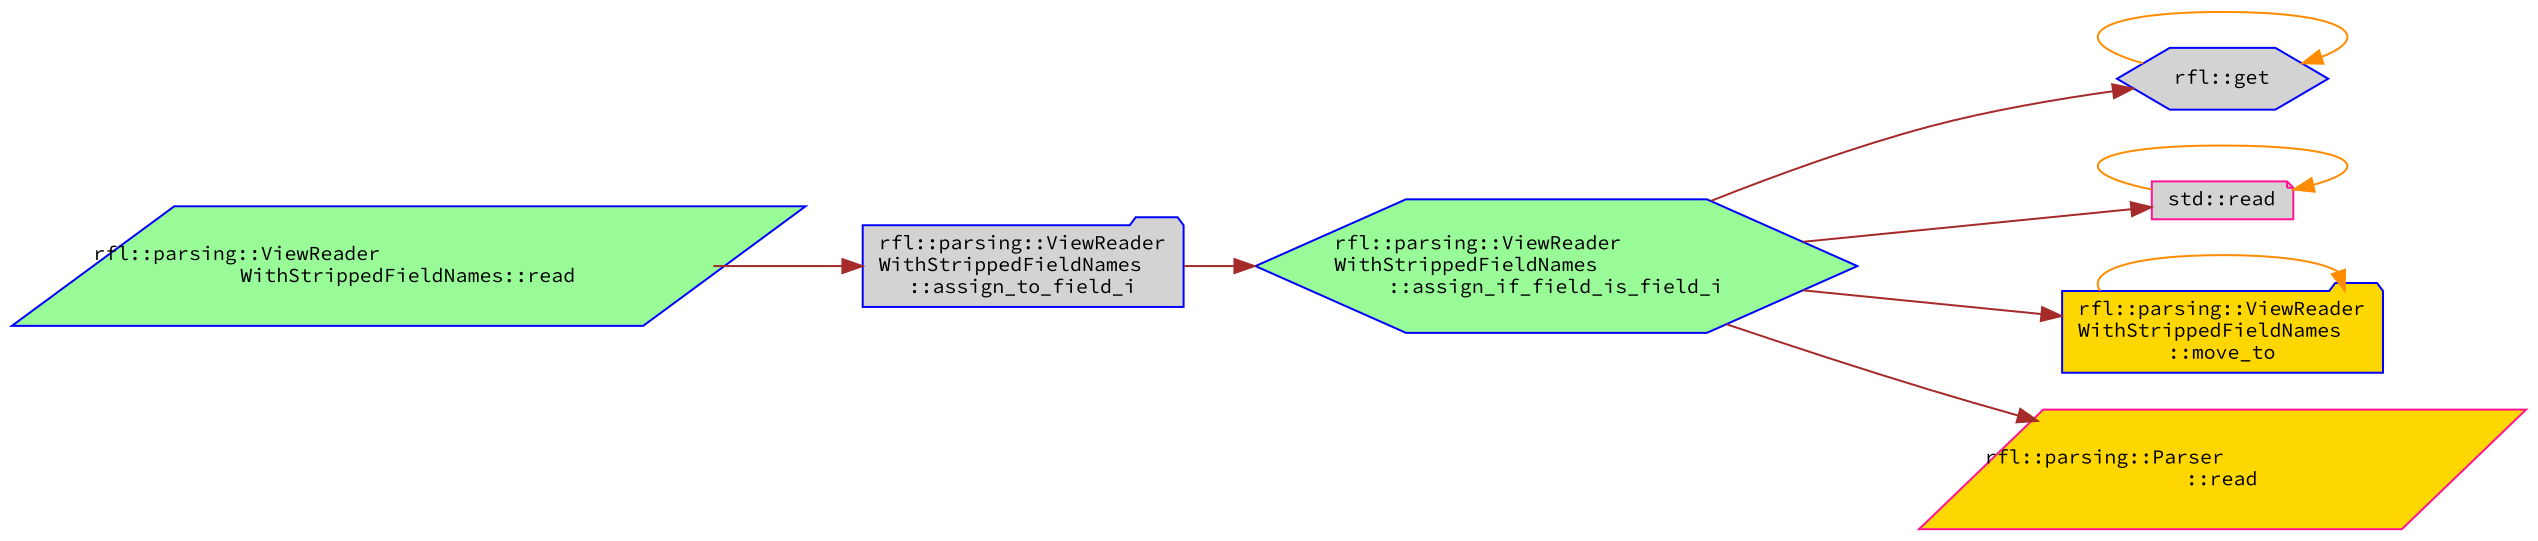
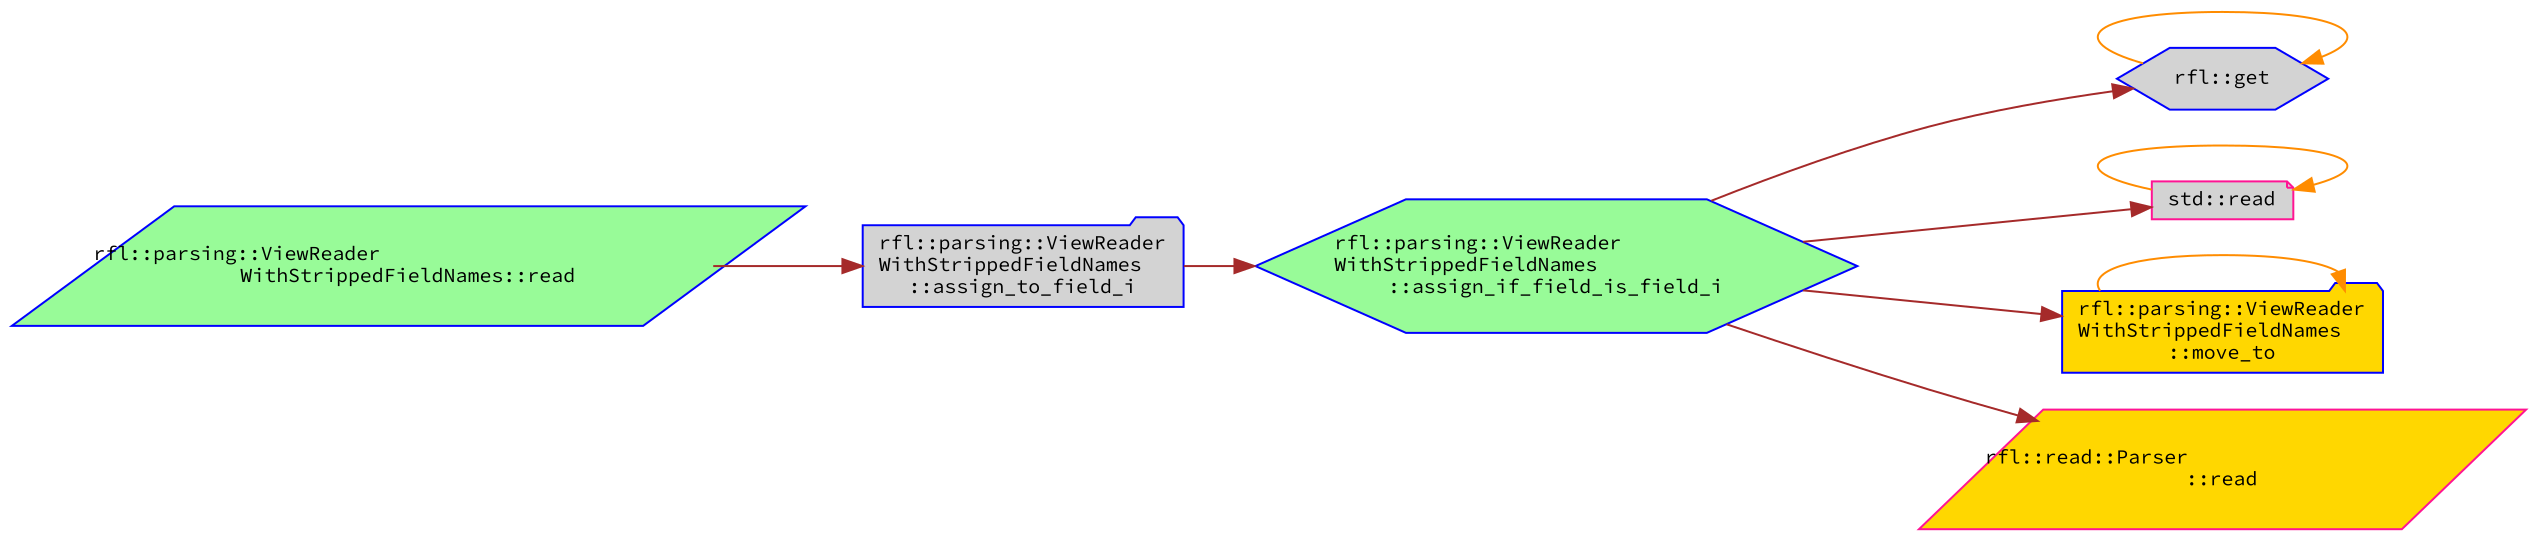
(2223, 469) -> (2223, 469)
